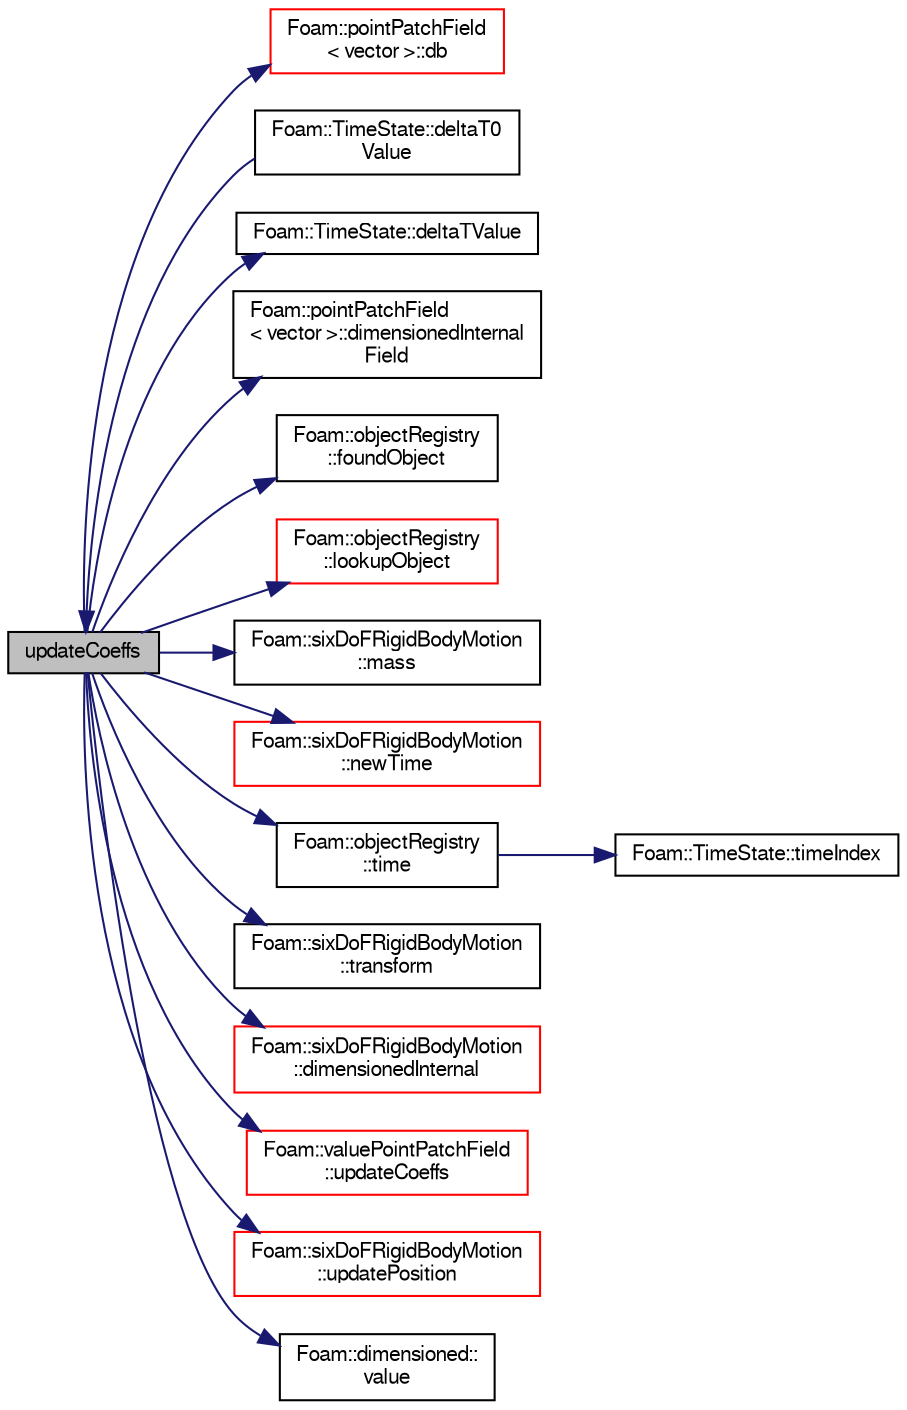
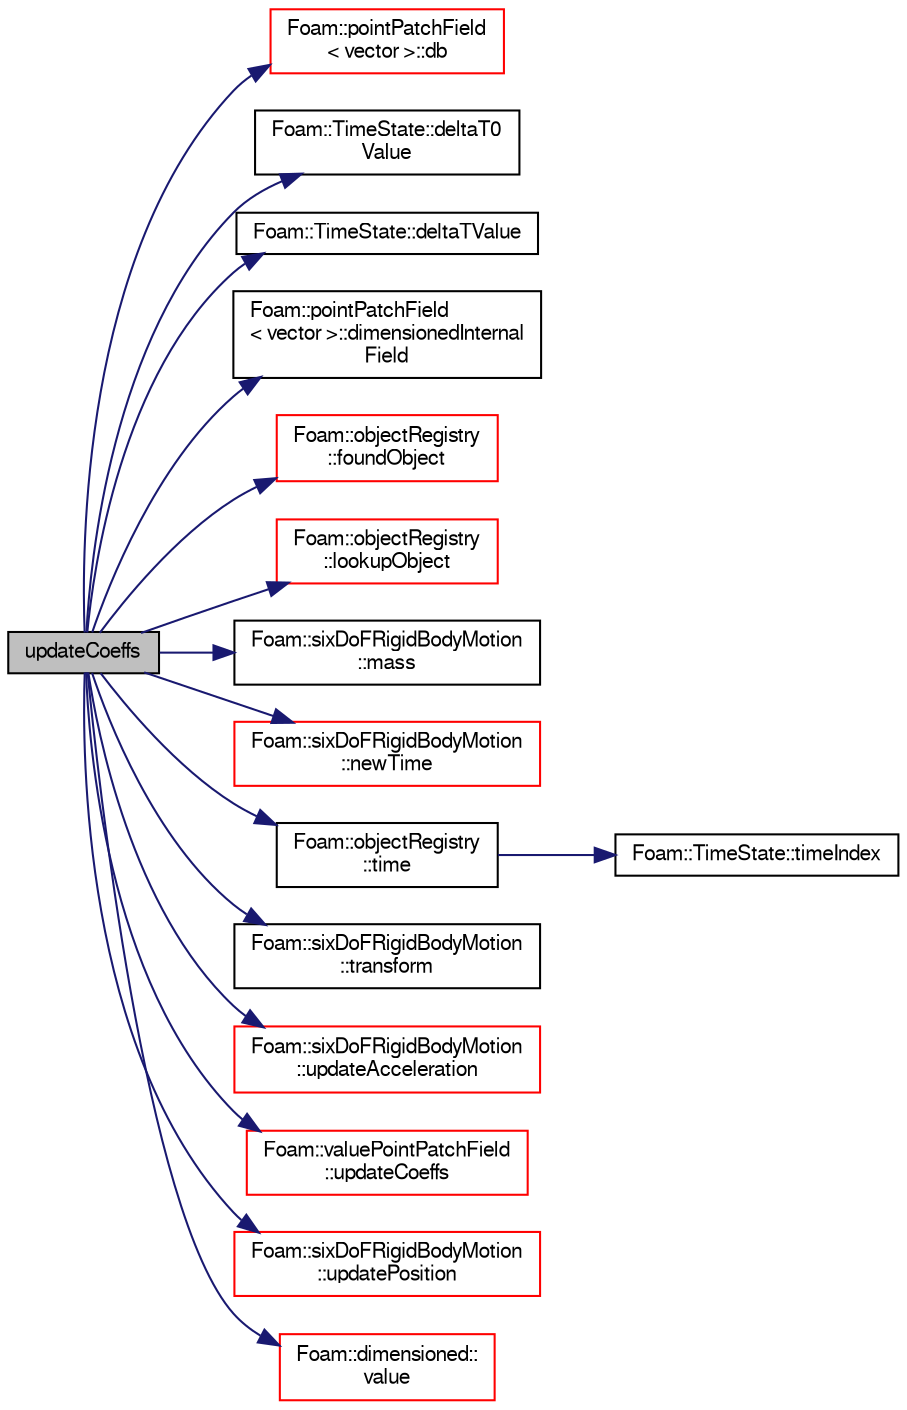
(128, 367) -> (134, 382)
(387, 448) -> (387, 448)
(387, 1059) -> (387, 1059)
(387, 1367) -> (387, 1367)
